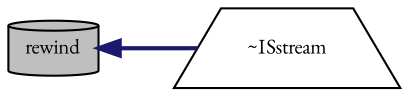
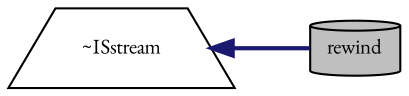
(159, 48) -> (272, 48)
